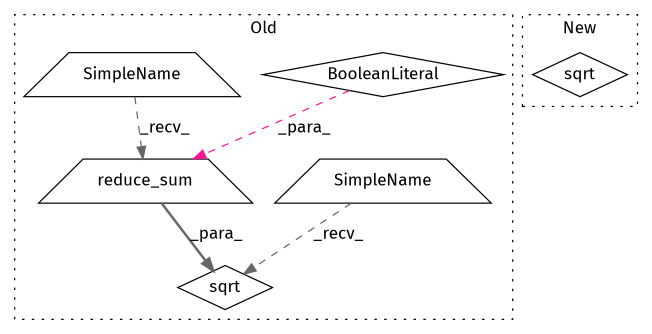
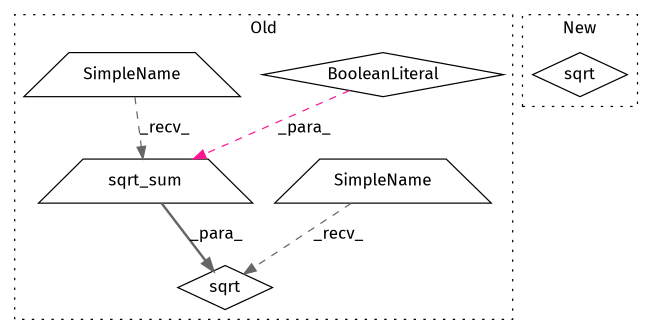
(146, 181) -> (146, 181)
